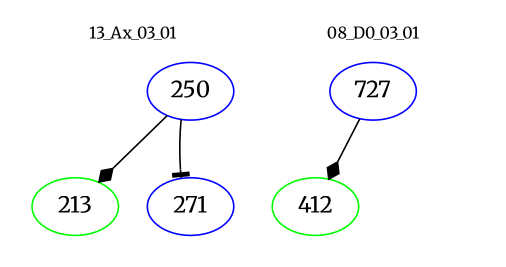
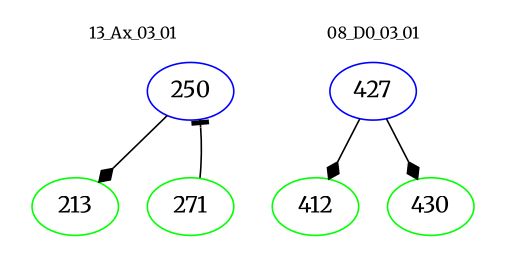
(373, 91) -> (373, 91)
(180, 145) -> (201, 153)
(191, 207) -> (191, 207)
none -> (431, 207)
